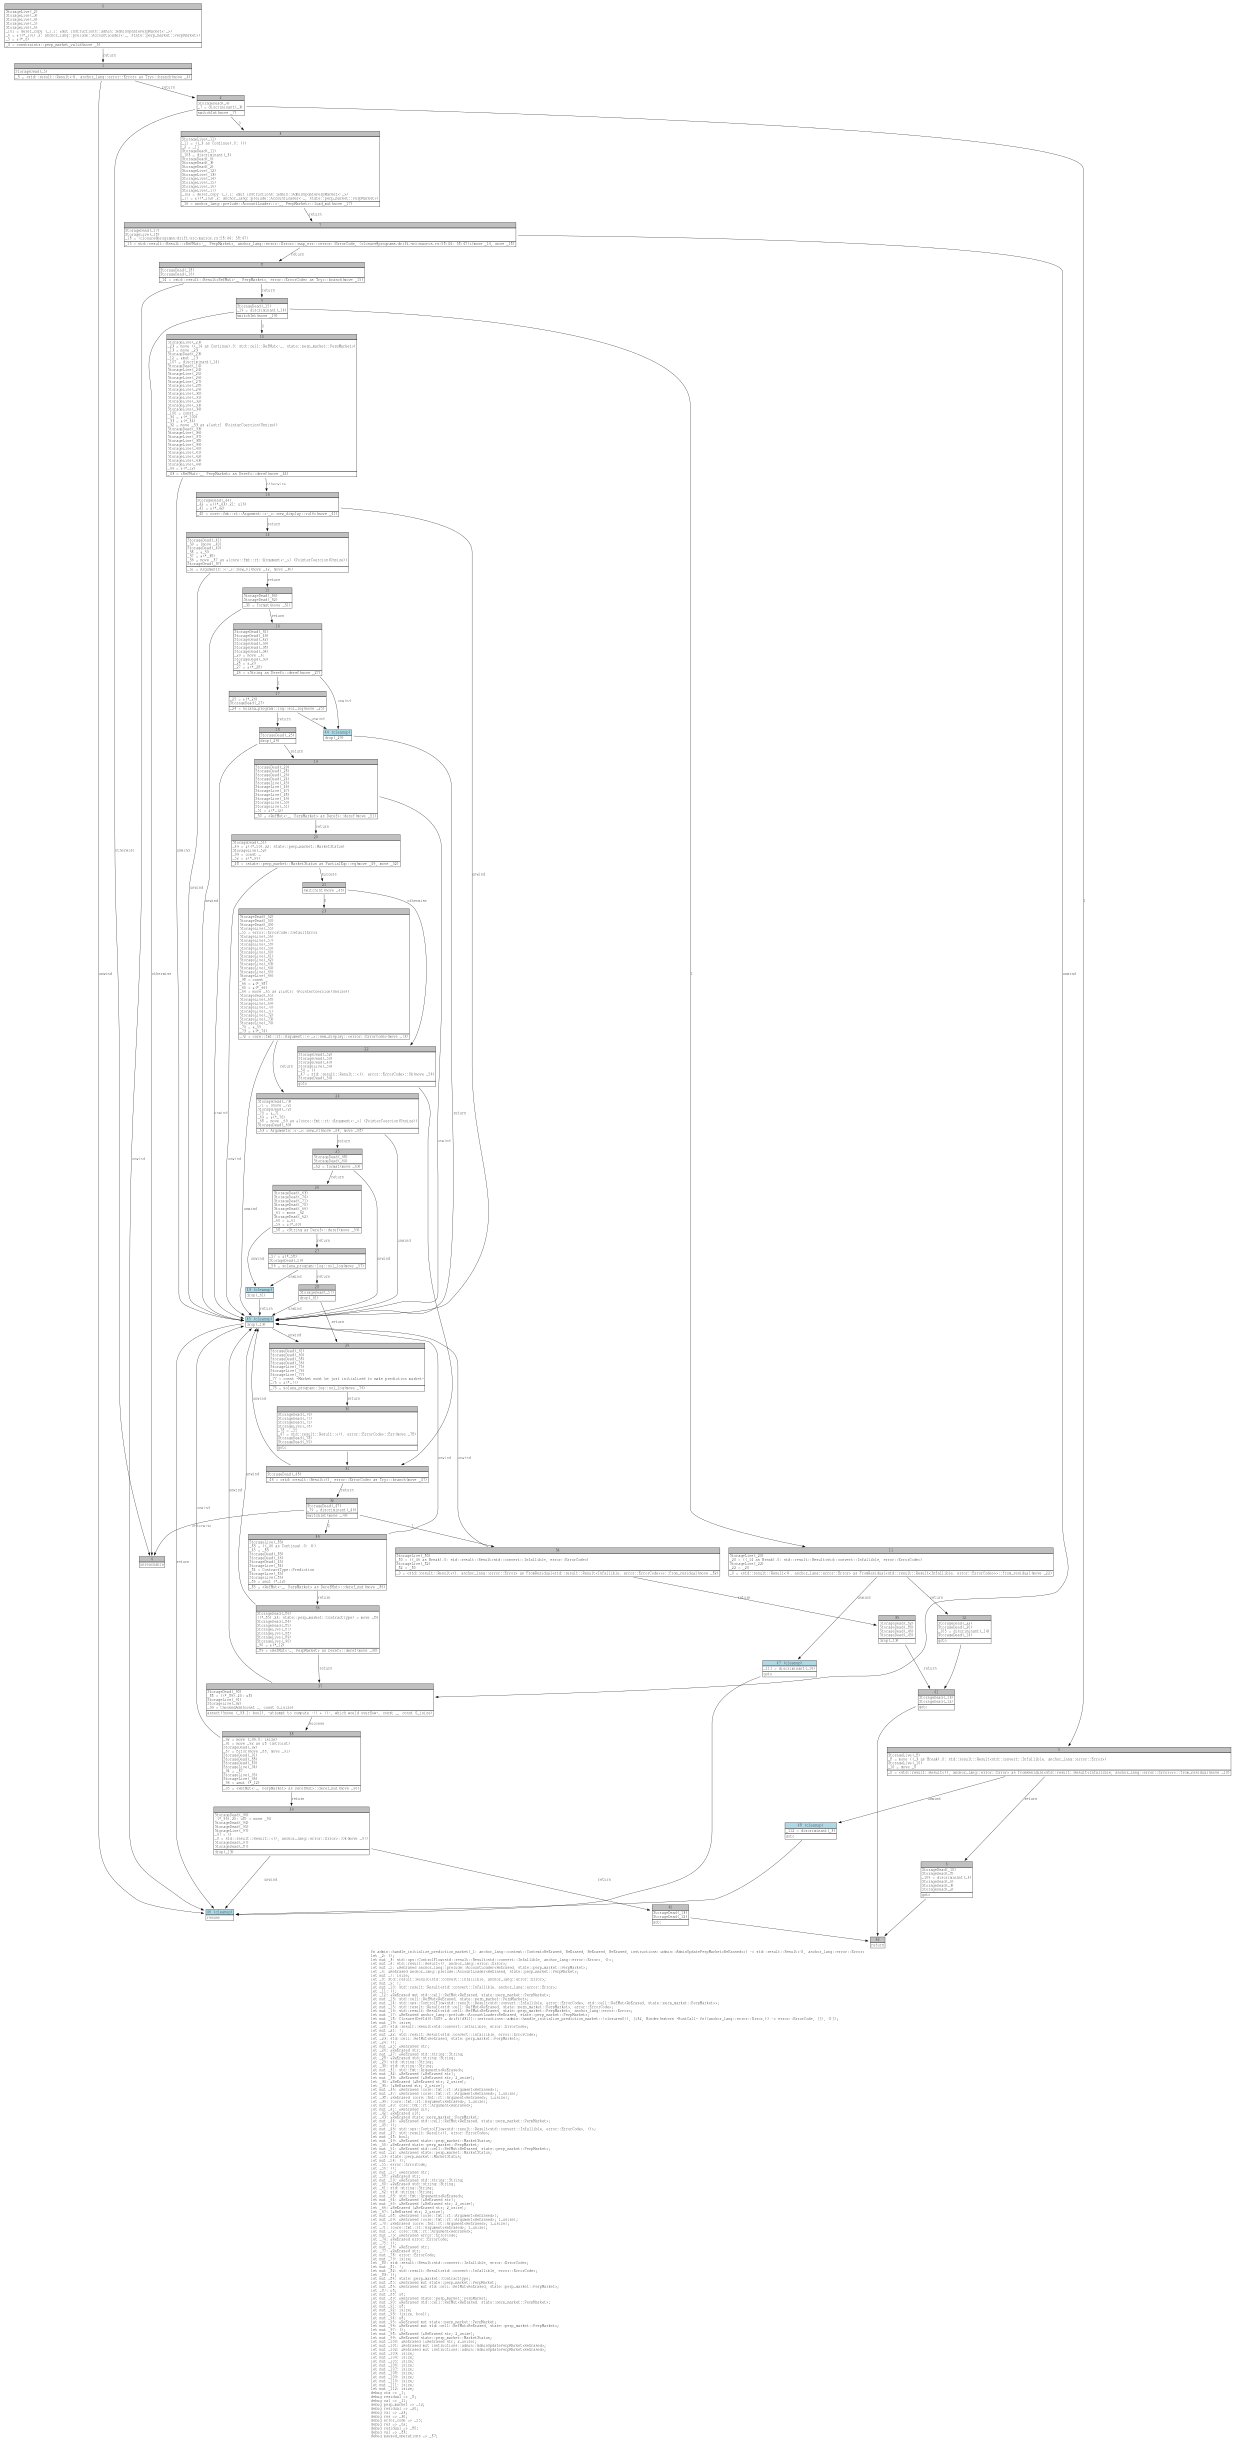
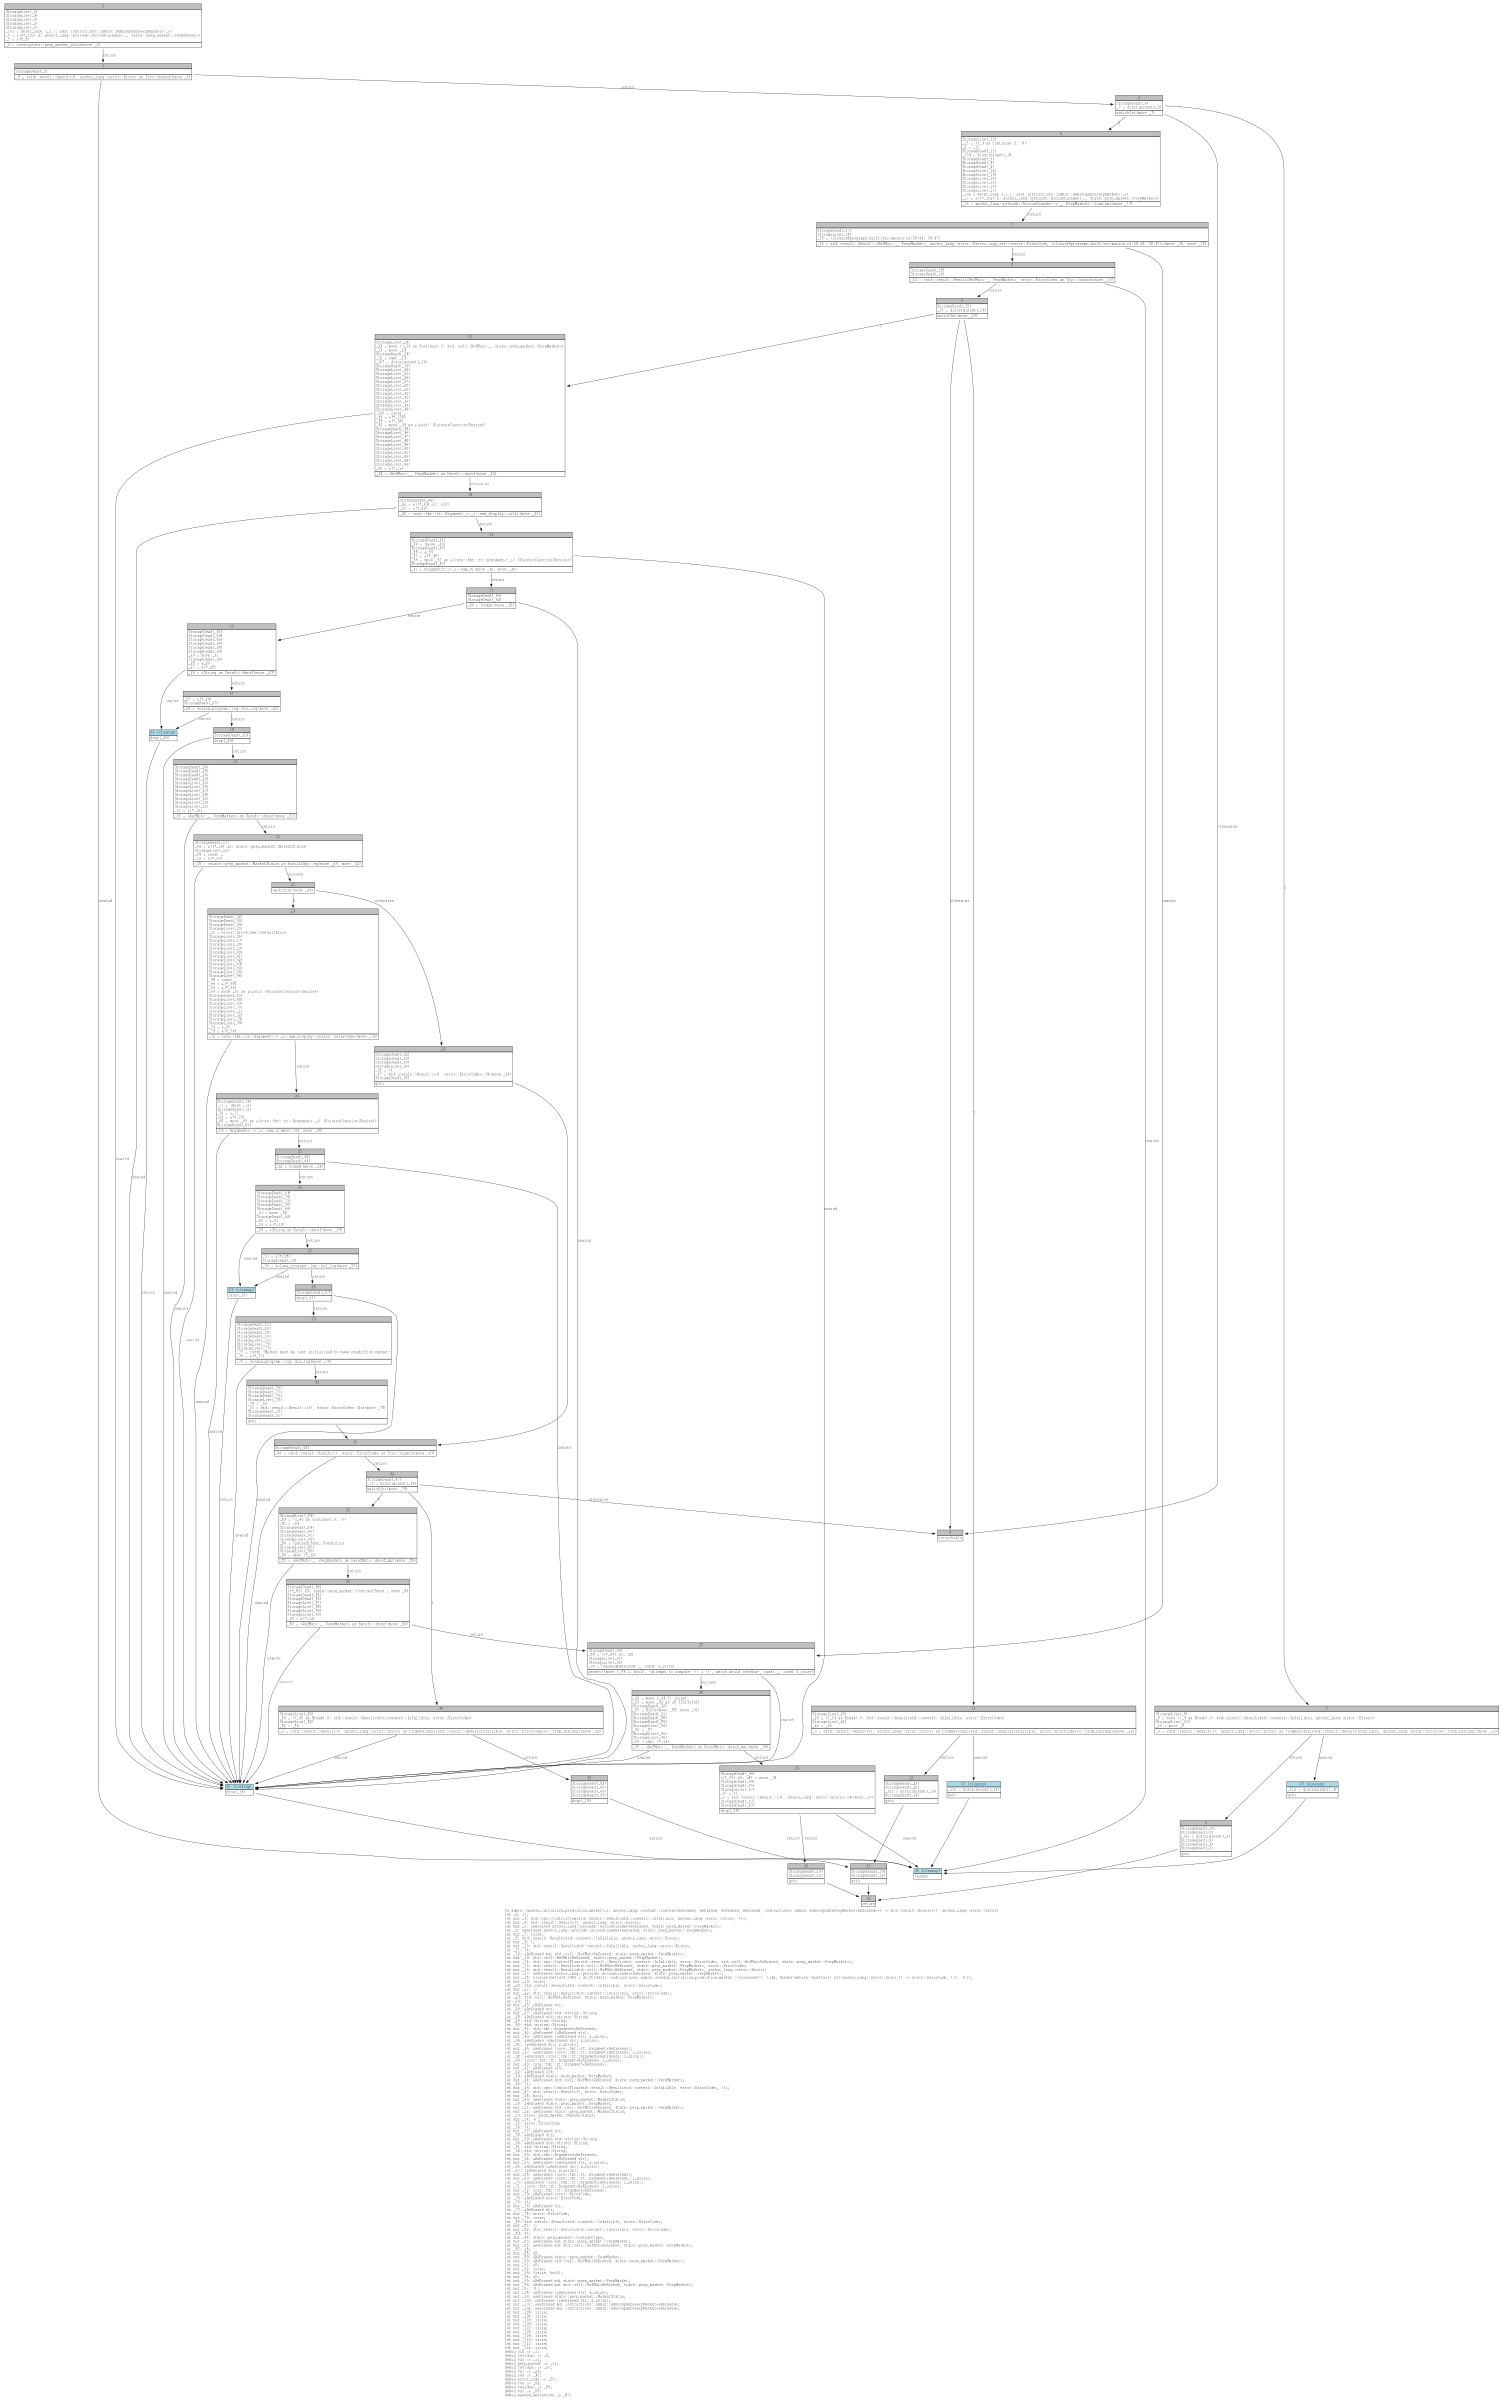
(279, 683) -> (238, 683)
(284, 1335) -> (231, 1570)
